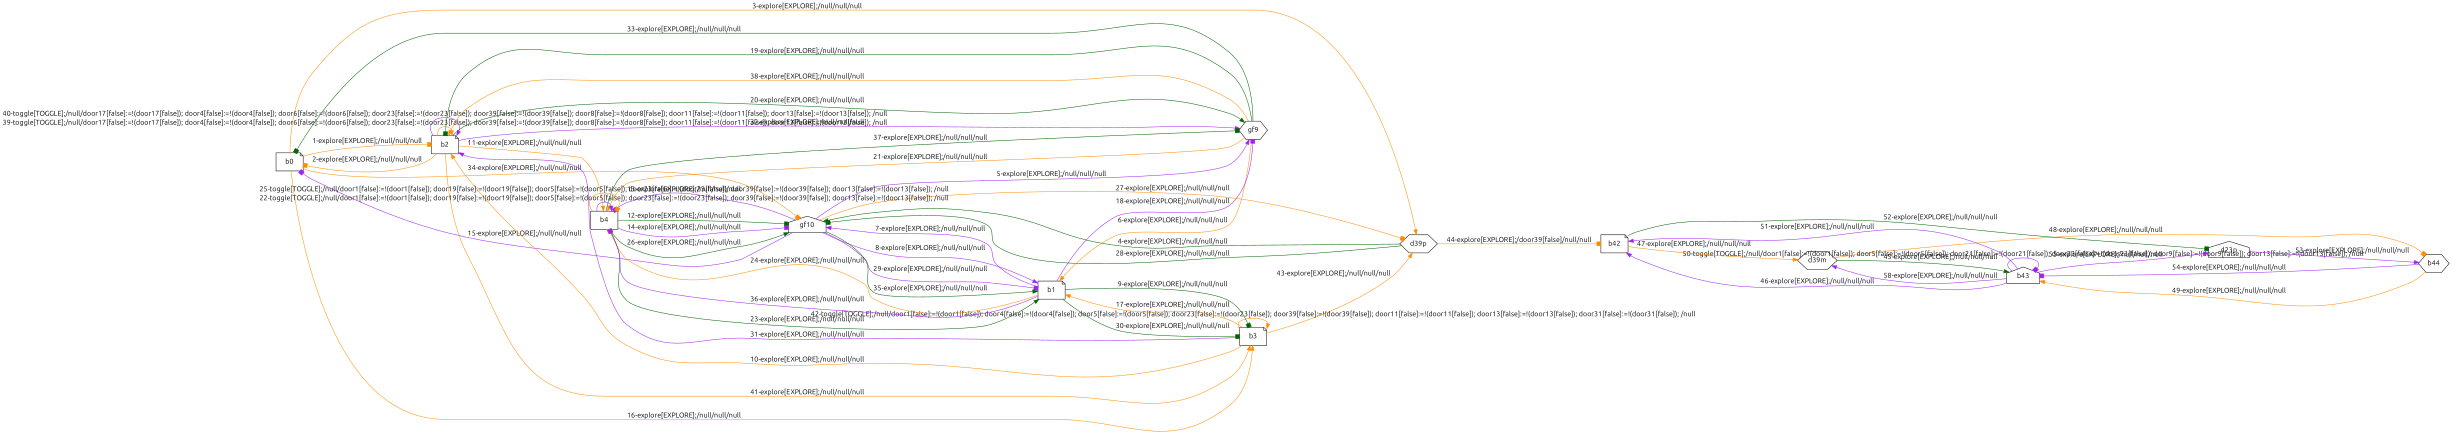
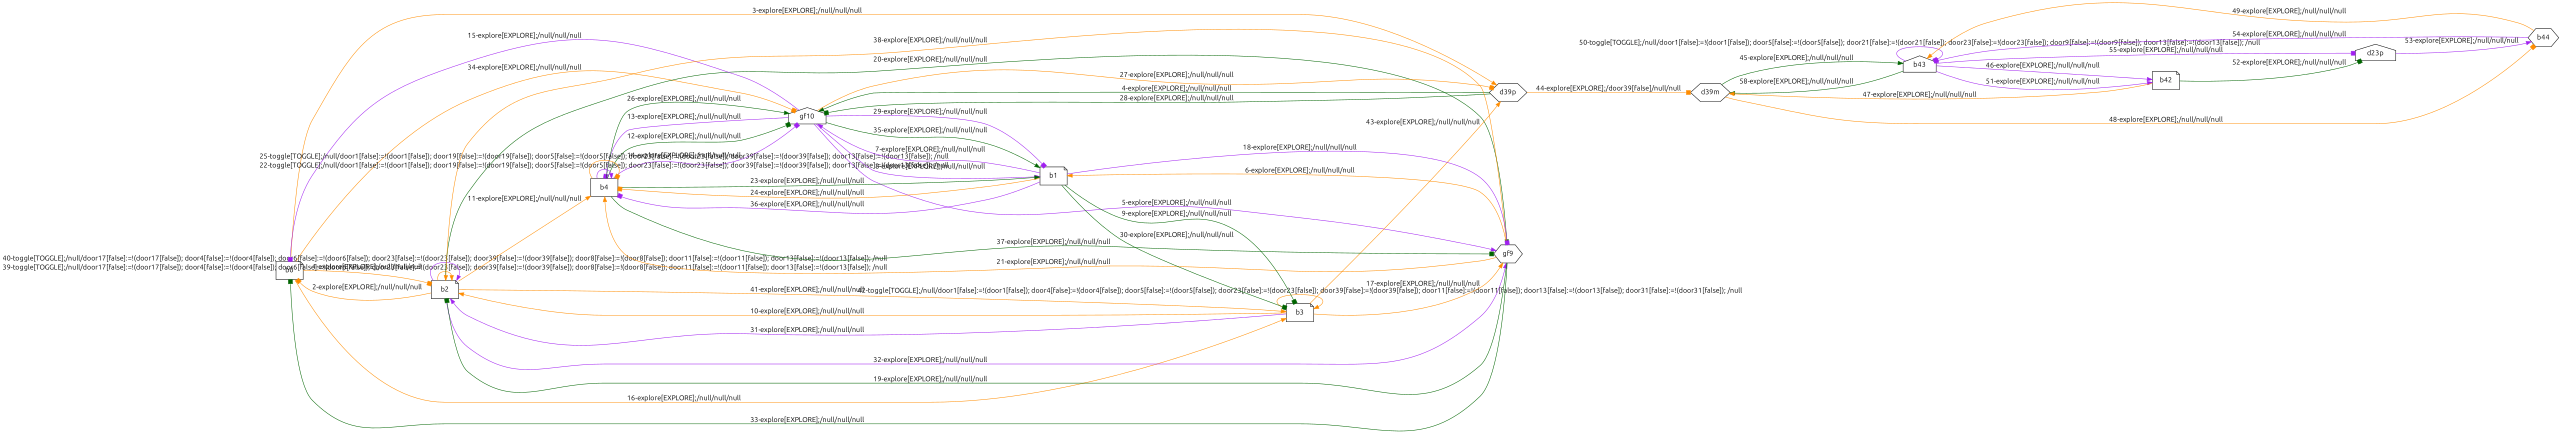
(1517, 244) -> (1606, 93)
(2120, 262) -> (2143, 55)
(1921, 283) -> (1820, 90)
(1157, 312) -> (1413, 310)
